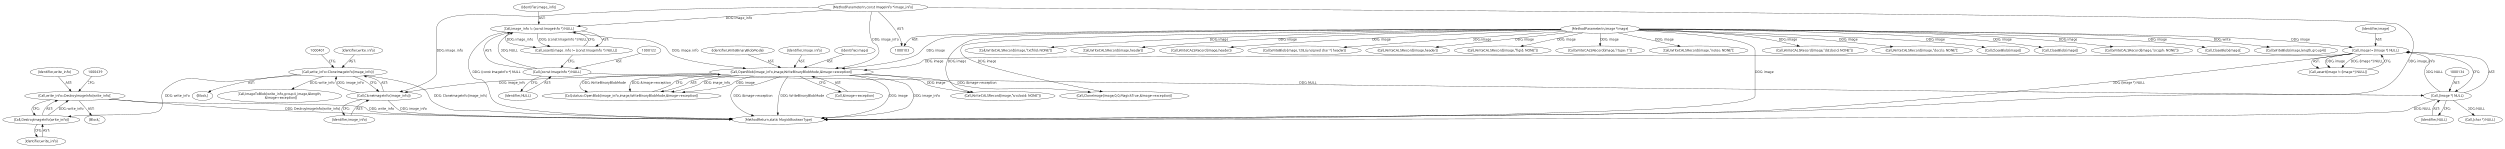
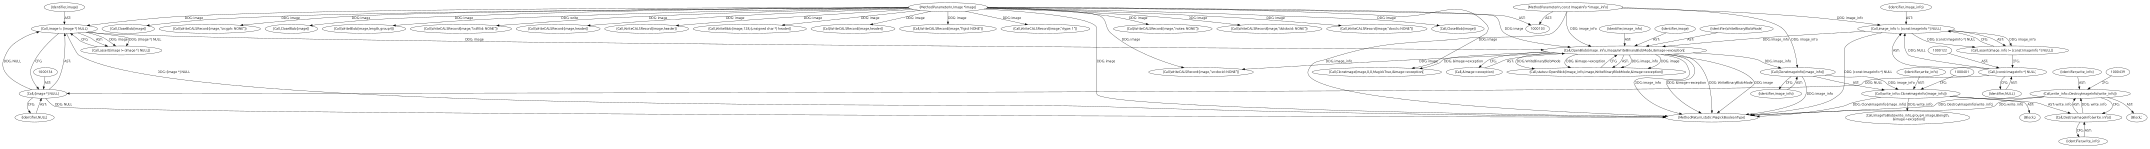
(366, 82) -> none
(177, 96) -> (2060, 105)
(2480, 120) -> none
